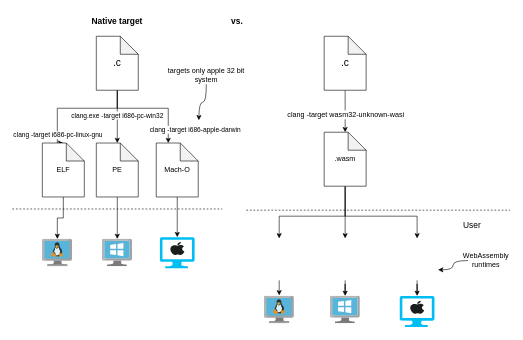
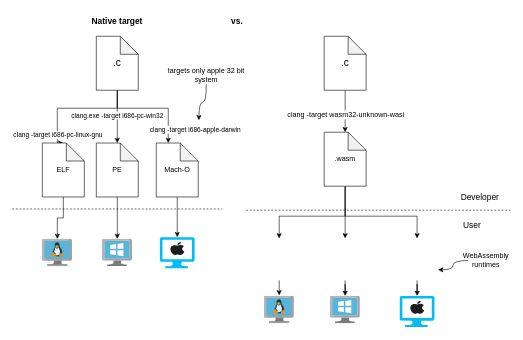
none -> (480, 198)
